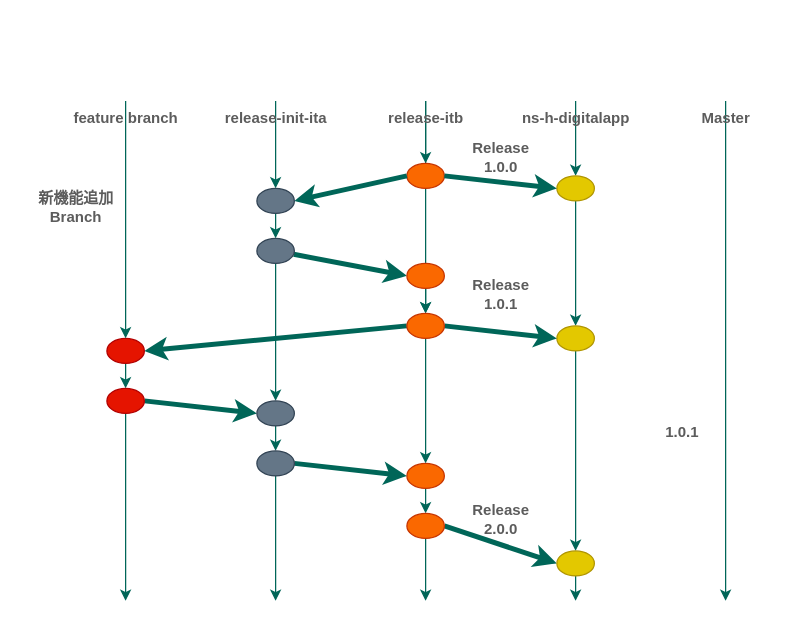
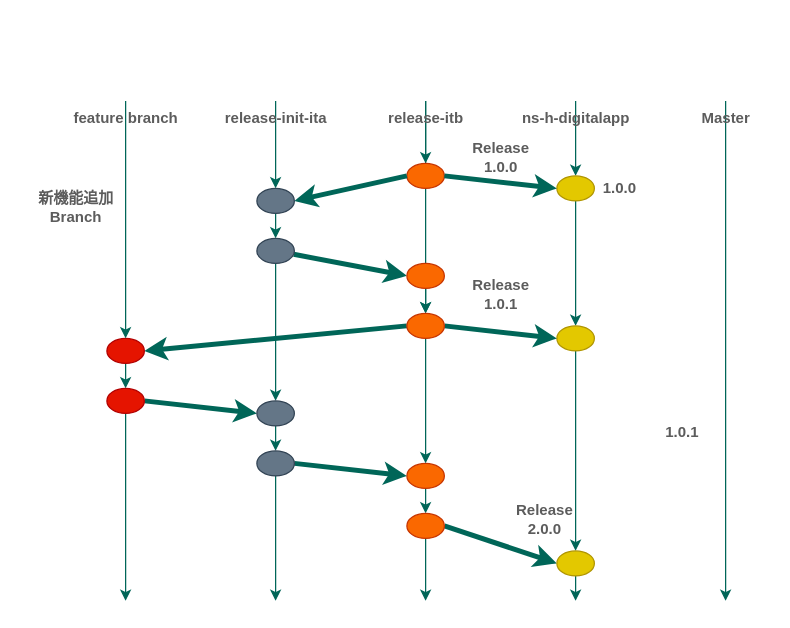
none -> (619, 188)
(501, 519) -> (544, 519)
